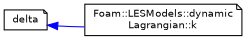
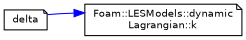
(71, 27) -> (61, 14)
